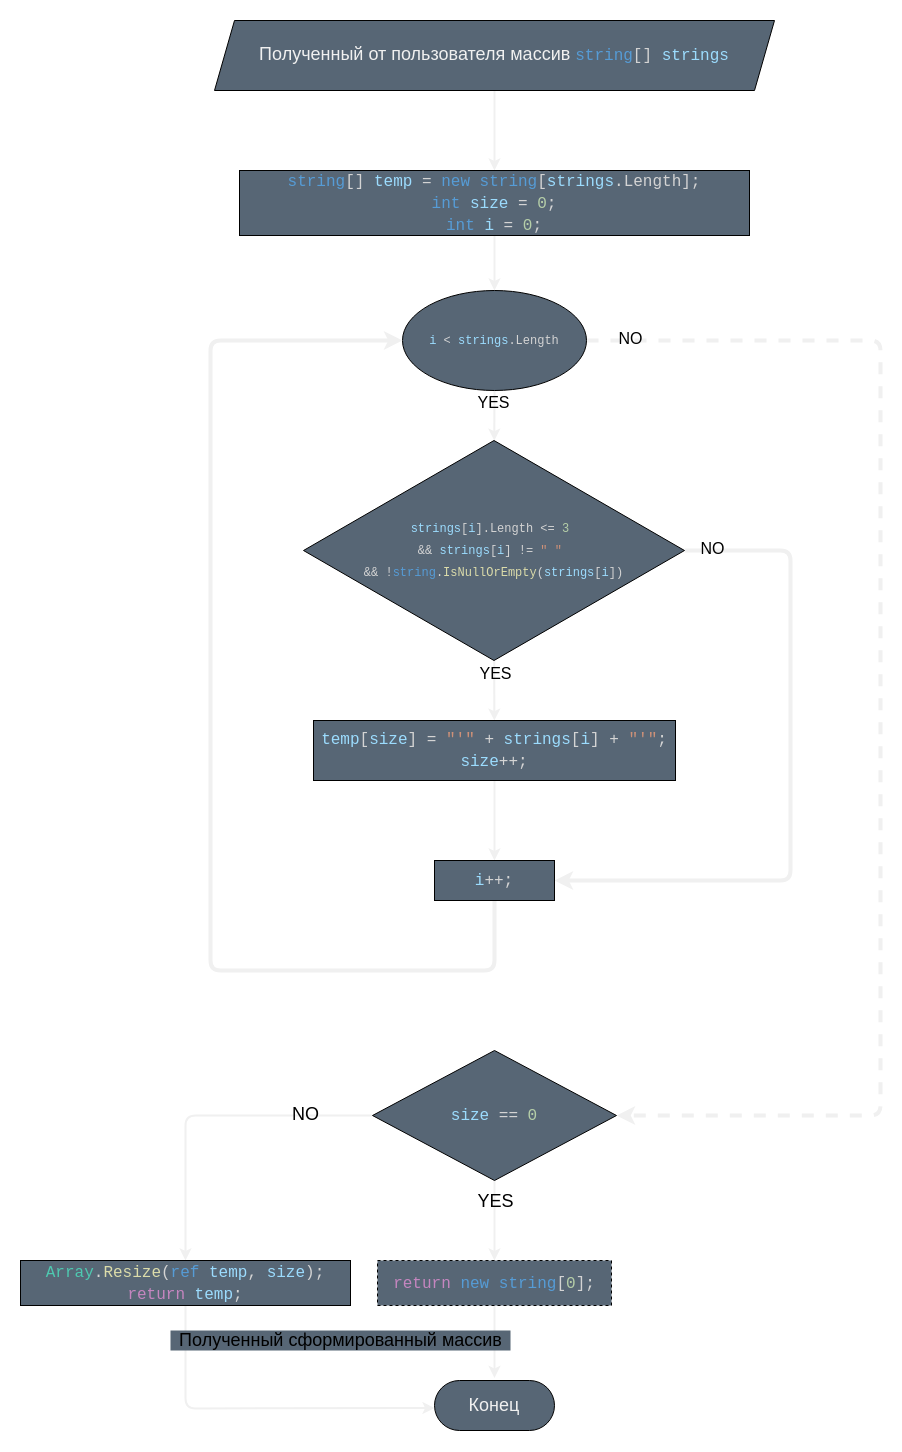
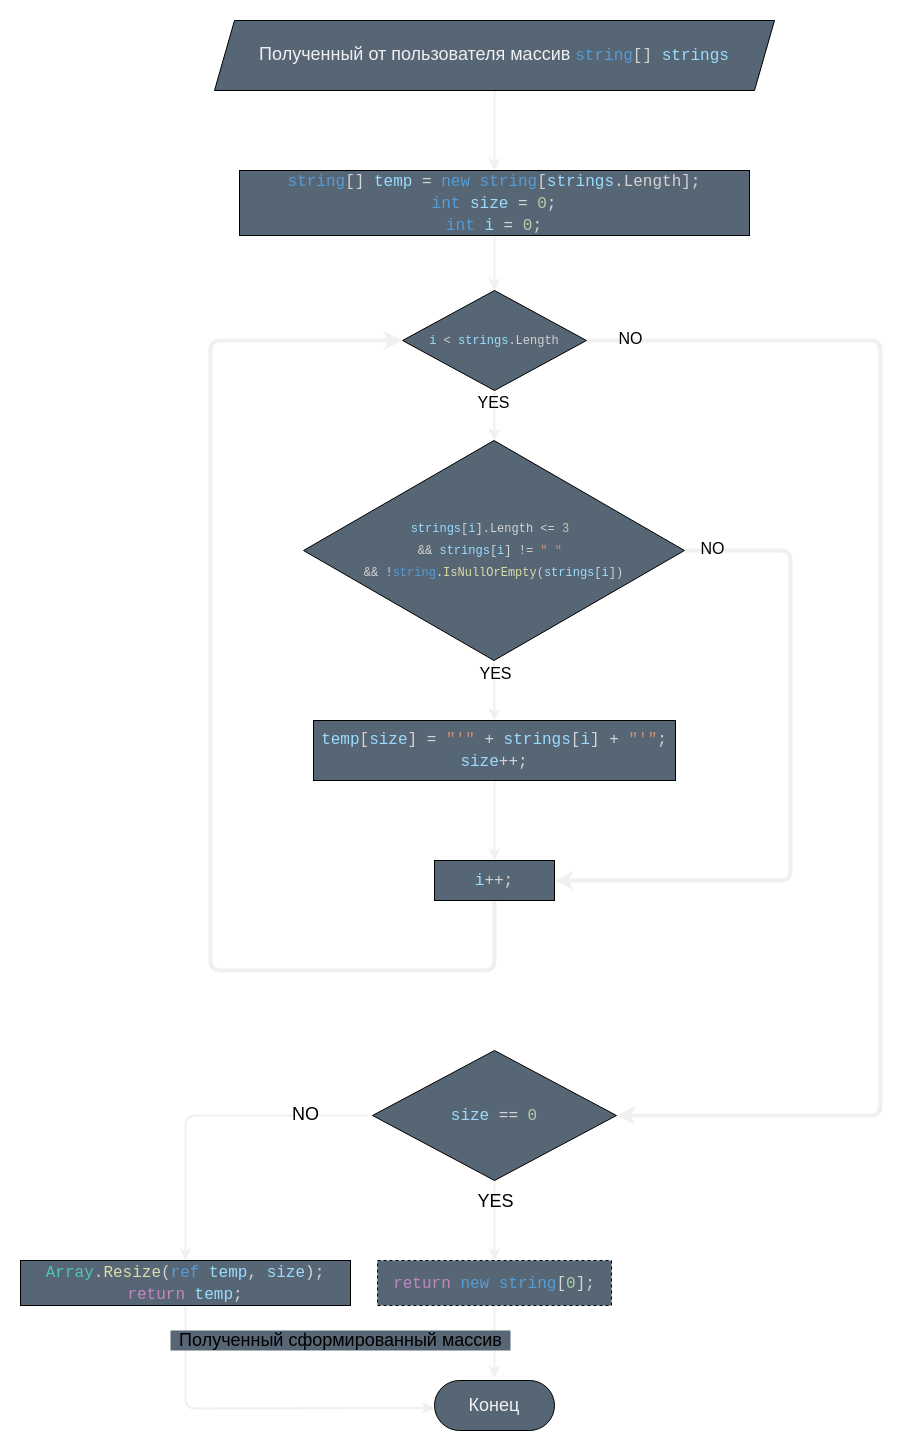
(495, 341) -> (495, 341)
(588, 341) -> (588, 341)
